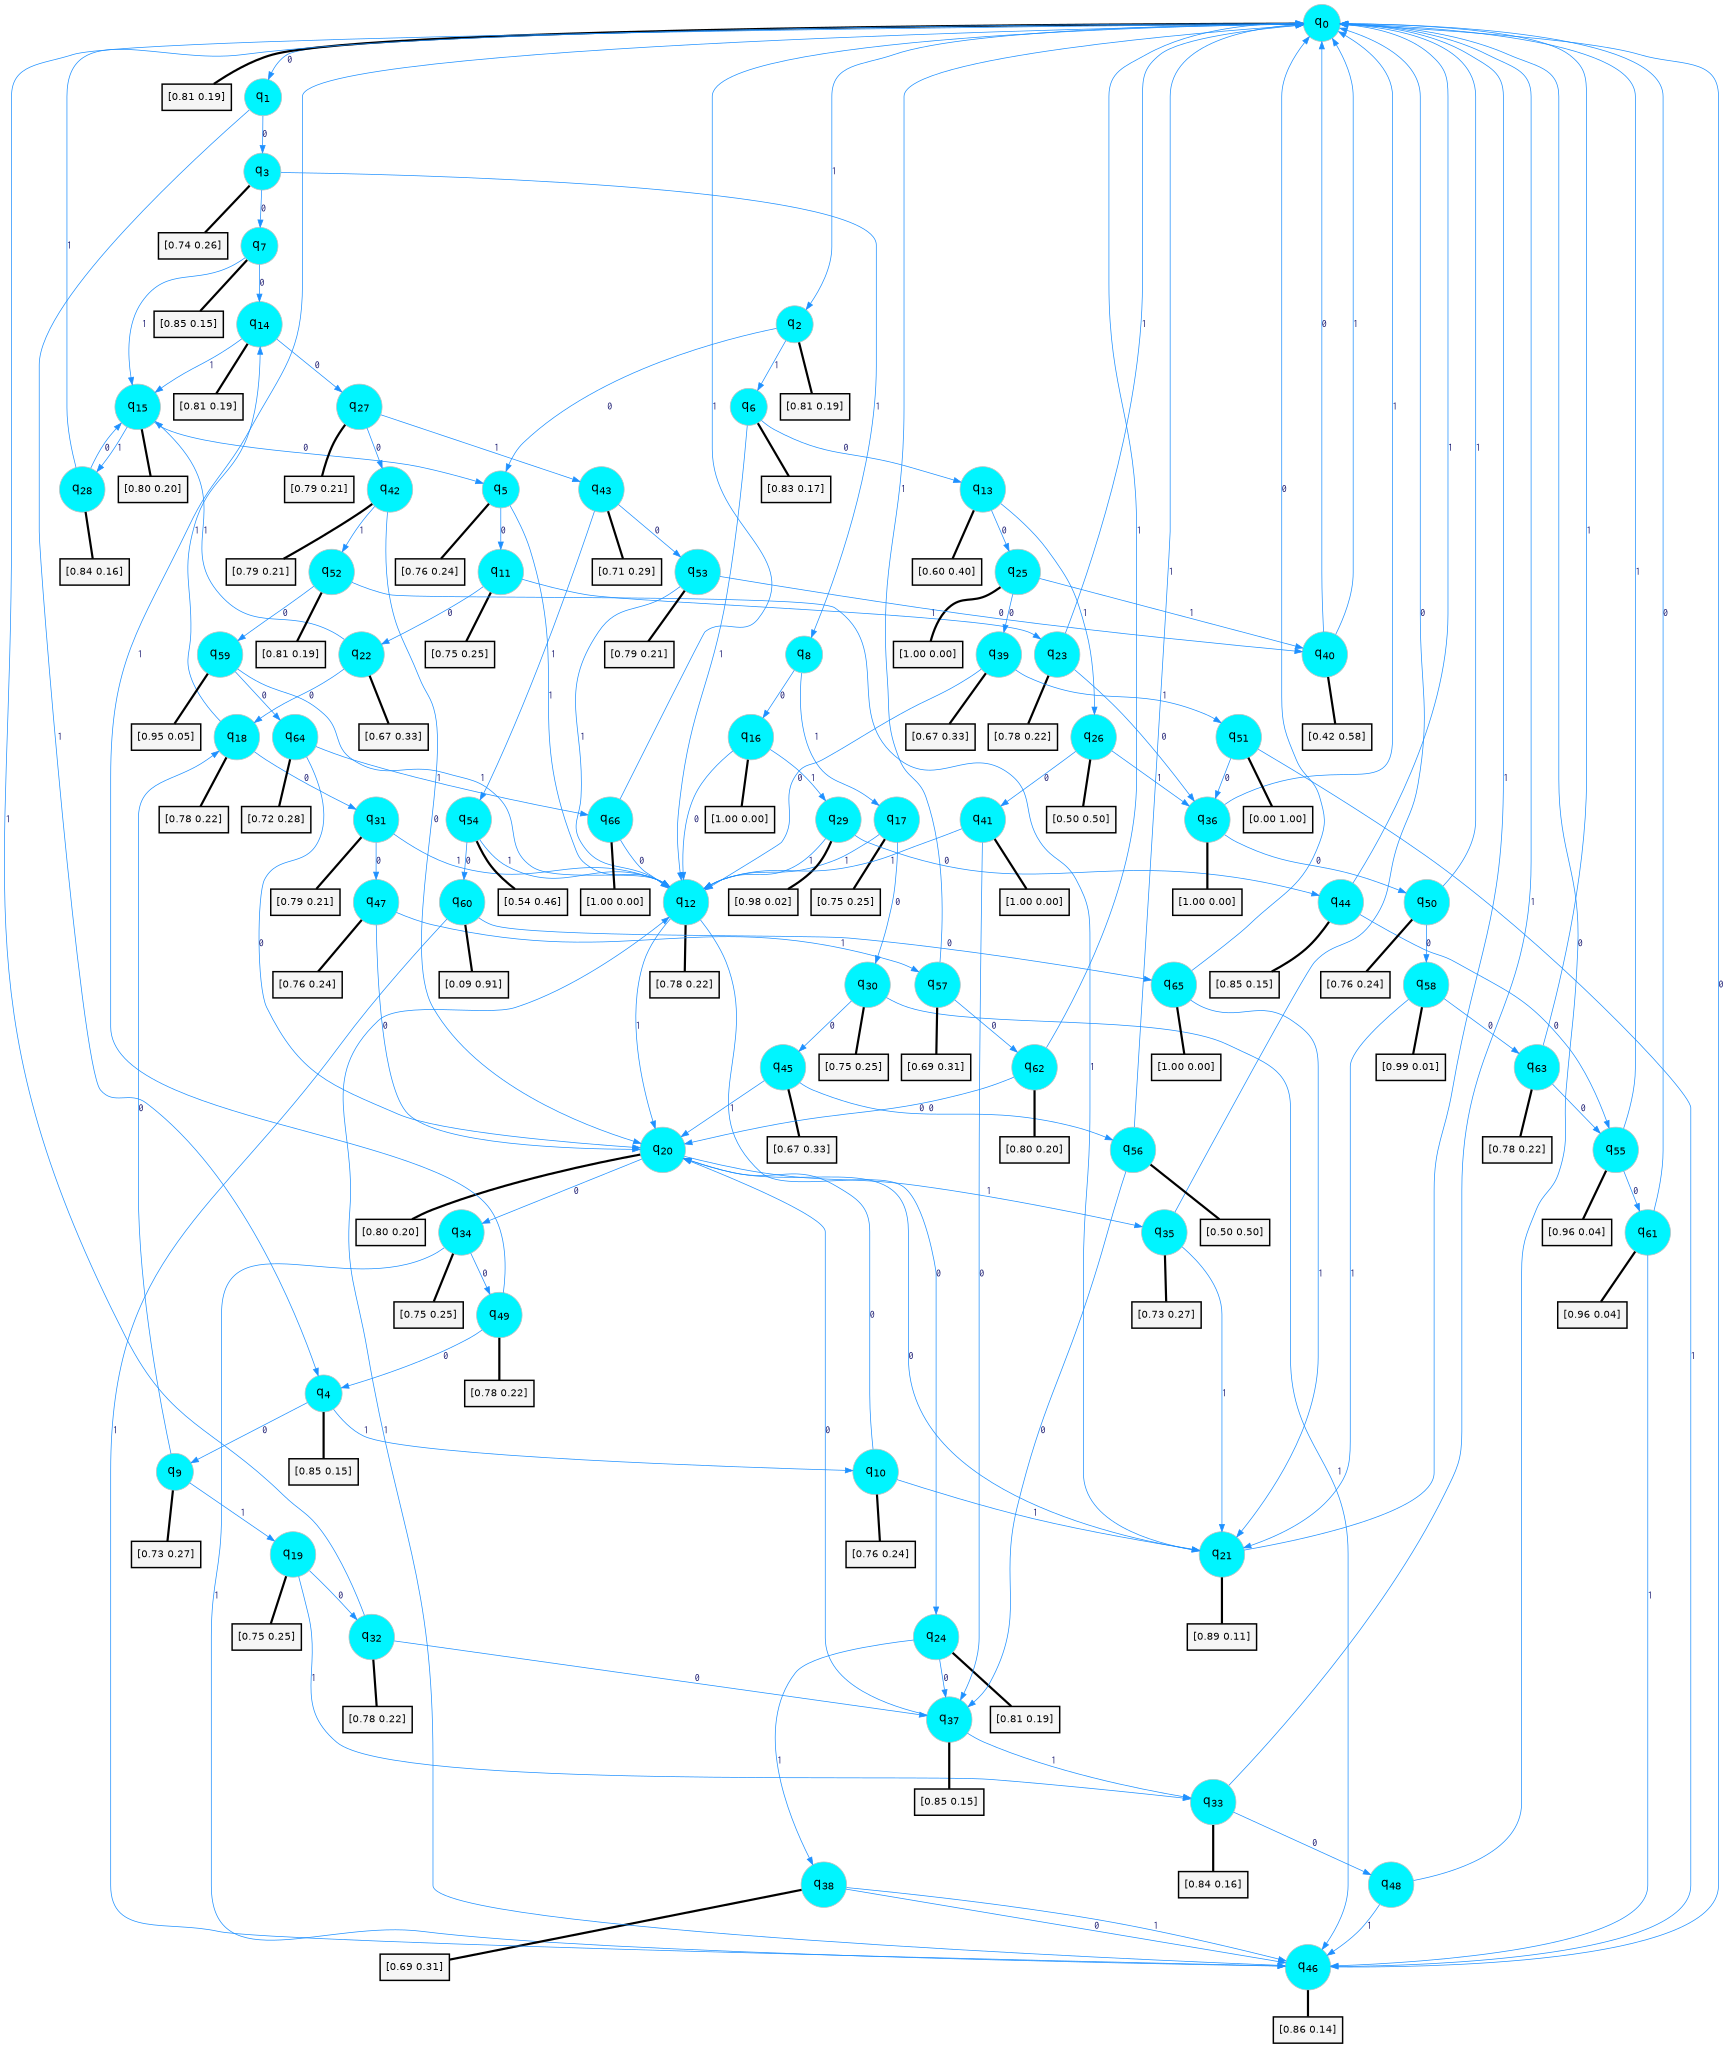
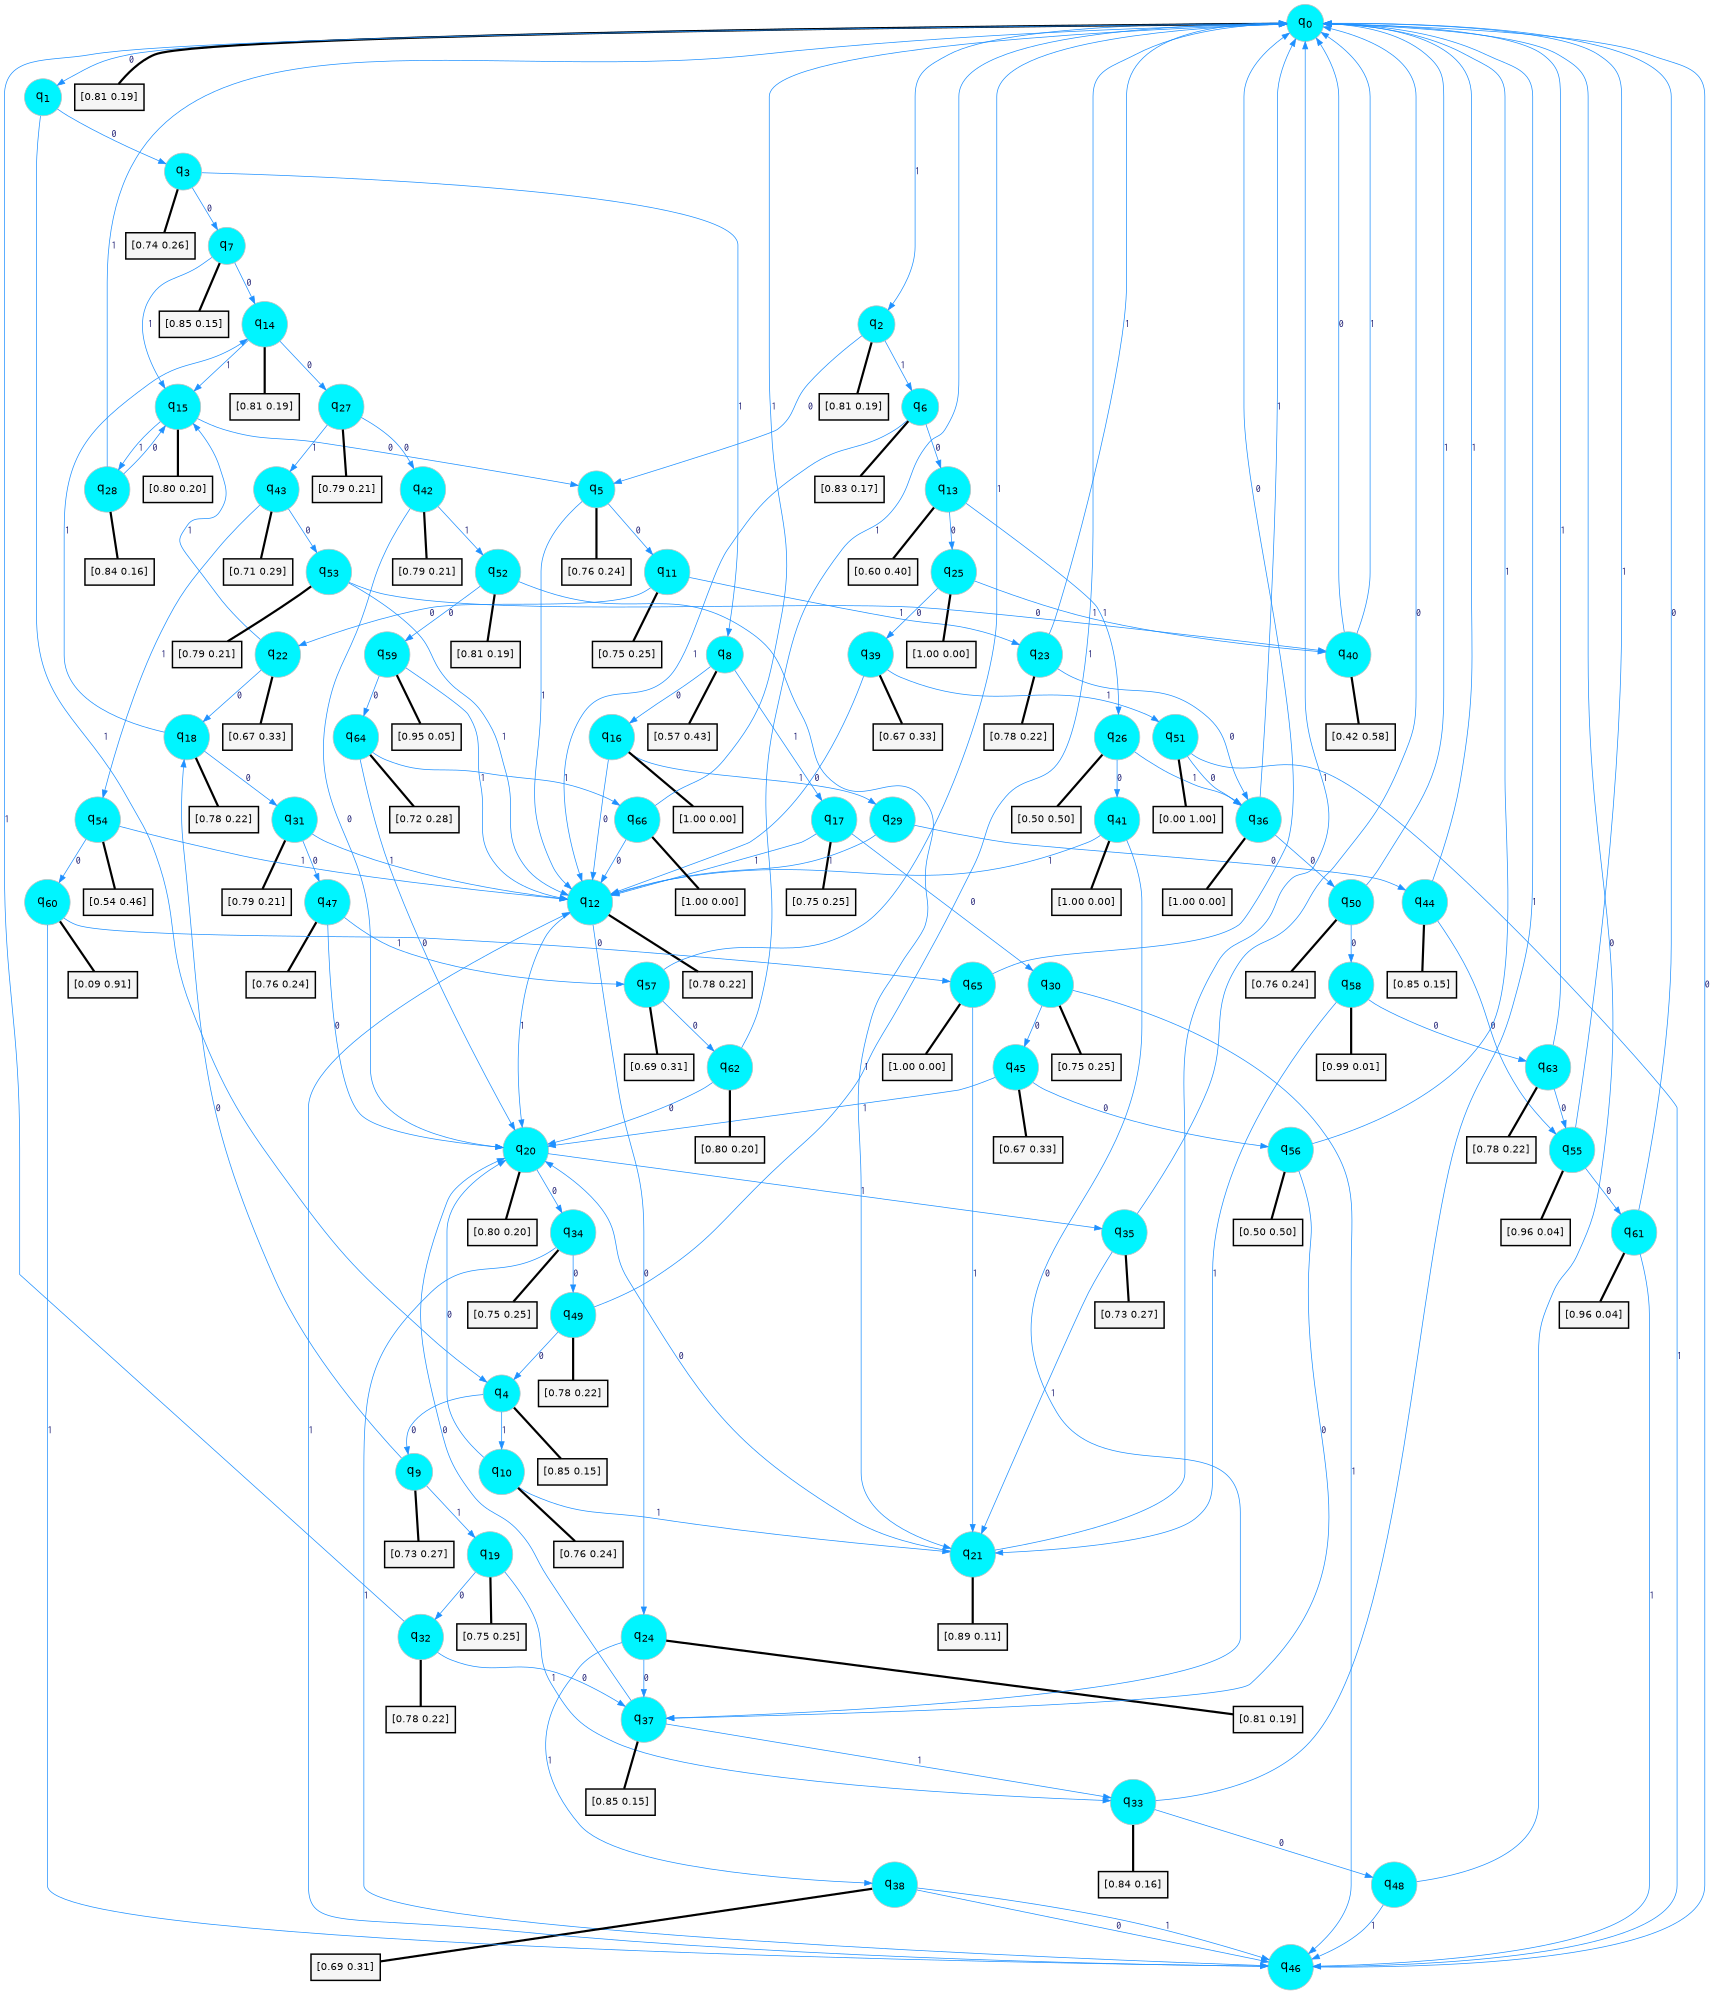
none -> (682, 737)
(763, 902) -> none
(1308, 2030) -> none
